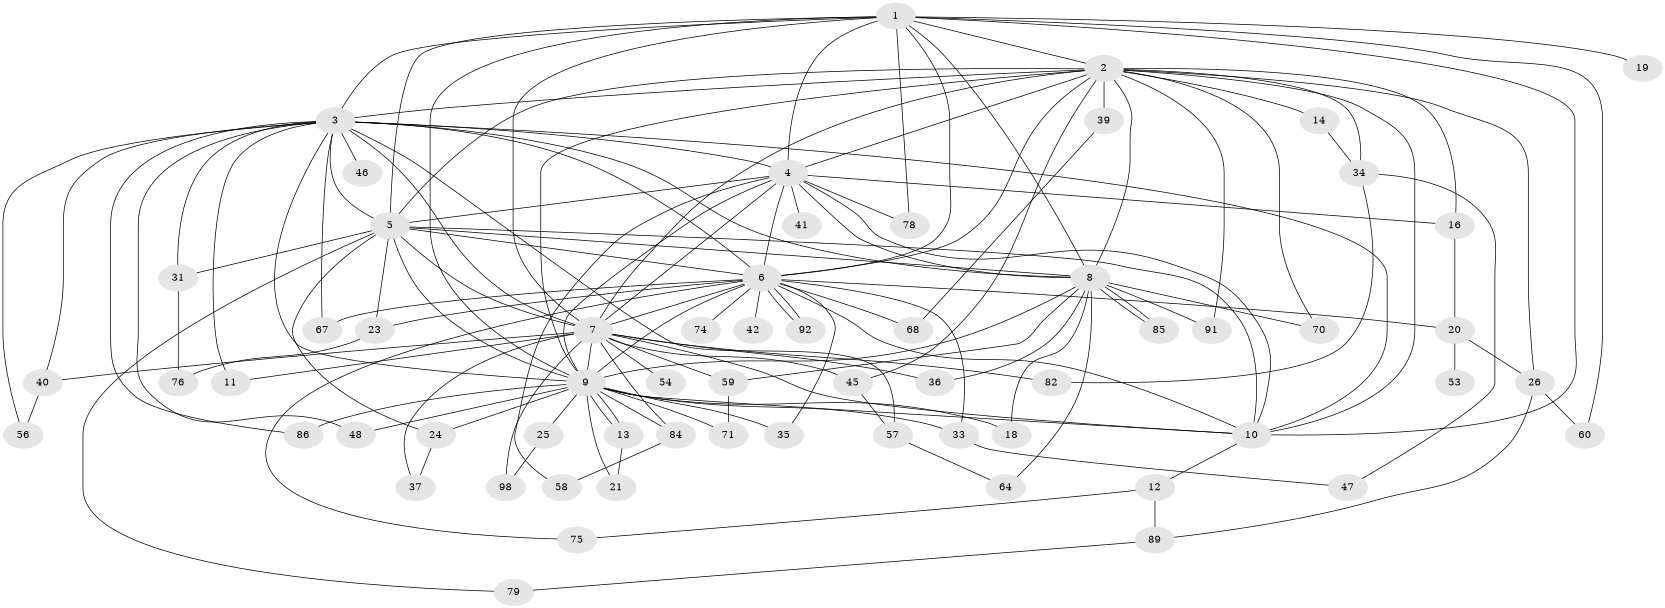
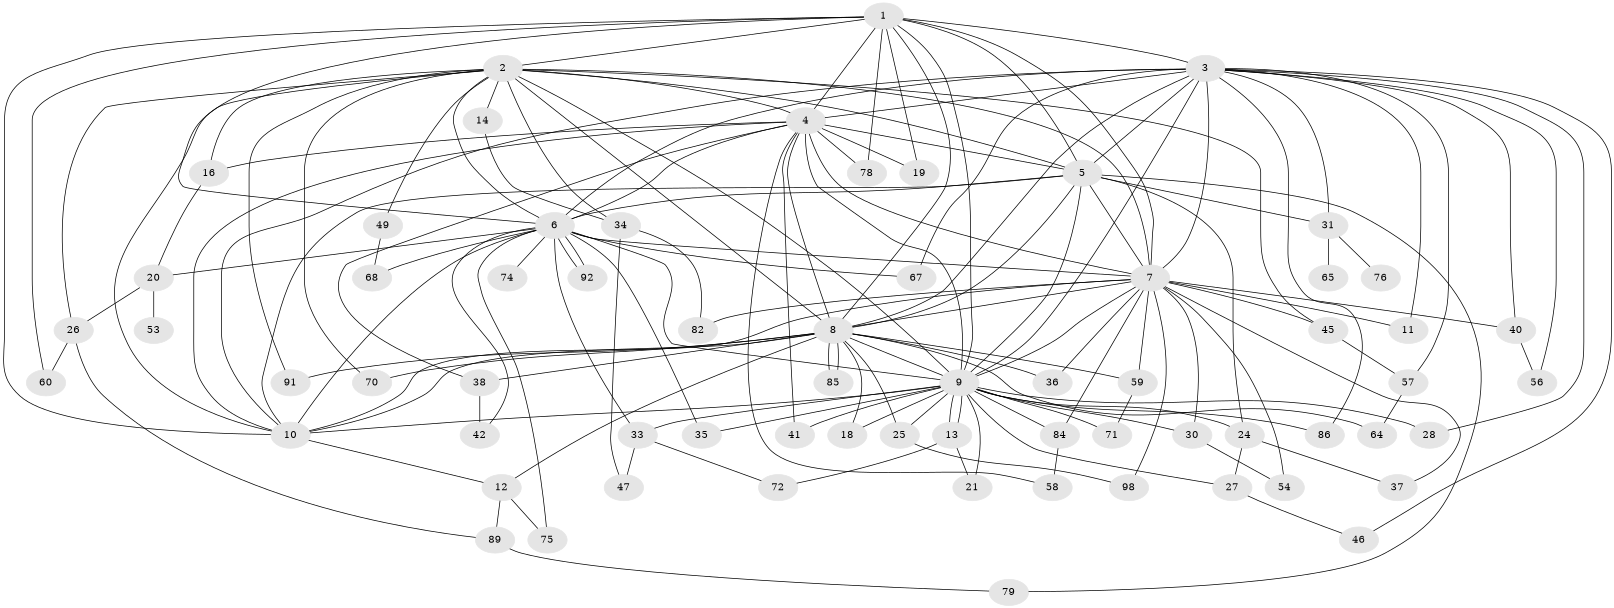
(719, 88) -> none
(1104, 121) -> (383, 226)
none -> (863, 147)
none -> (1328, 278)
none -> (992, 304)
(375, 330) -> none
none -> (876, 378)
none -> (441, 379)
none -> (480, 383)
none -> (662, 399)
none -> (875, 405)
(356, 435) -> (1430, 435)
none -> (1192, 435)
none -> (778, 488)
none -> (1232, 488)
